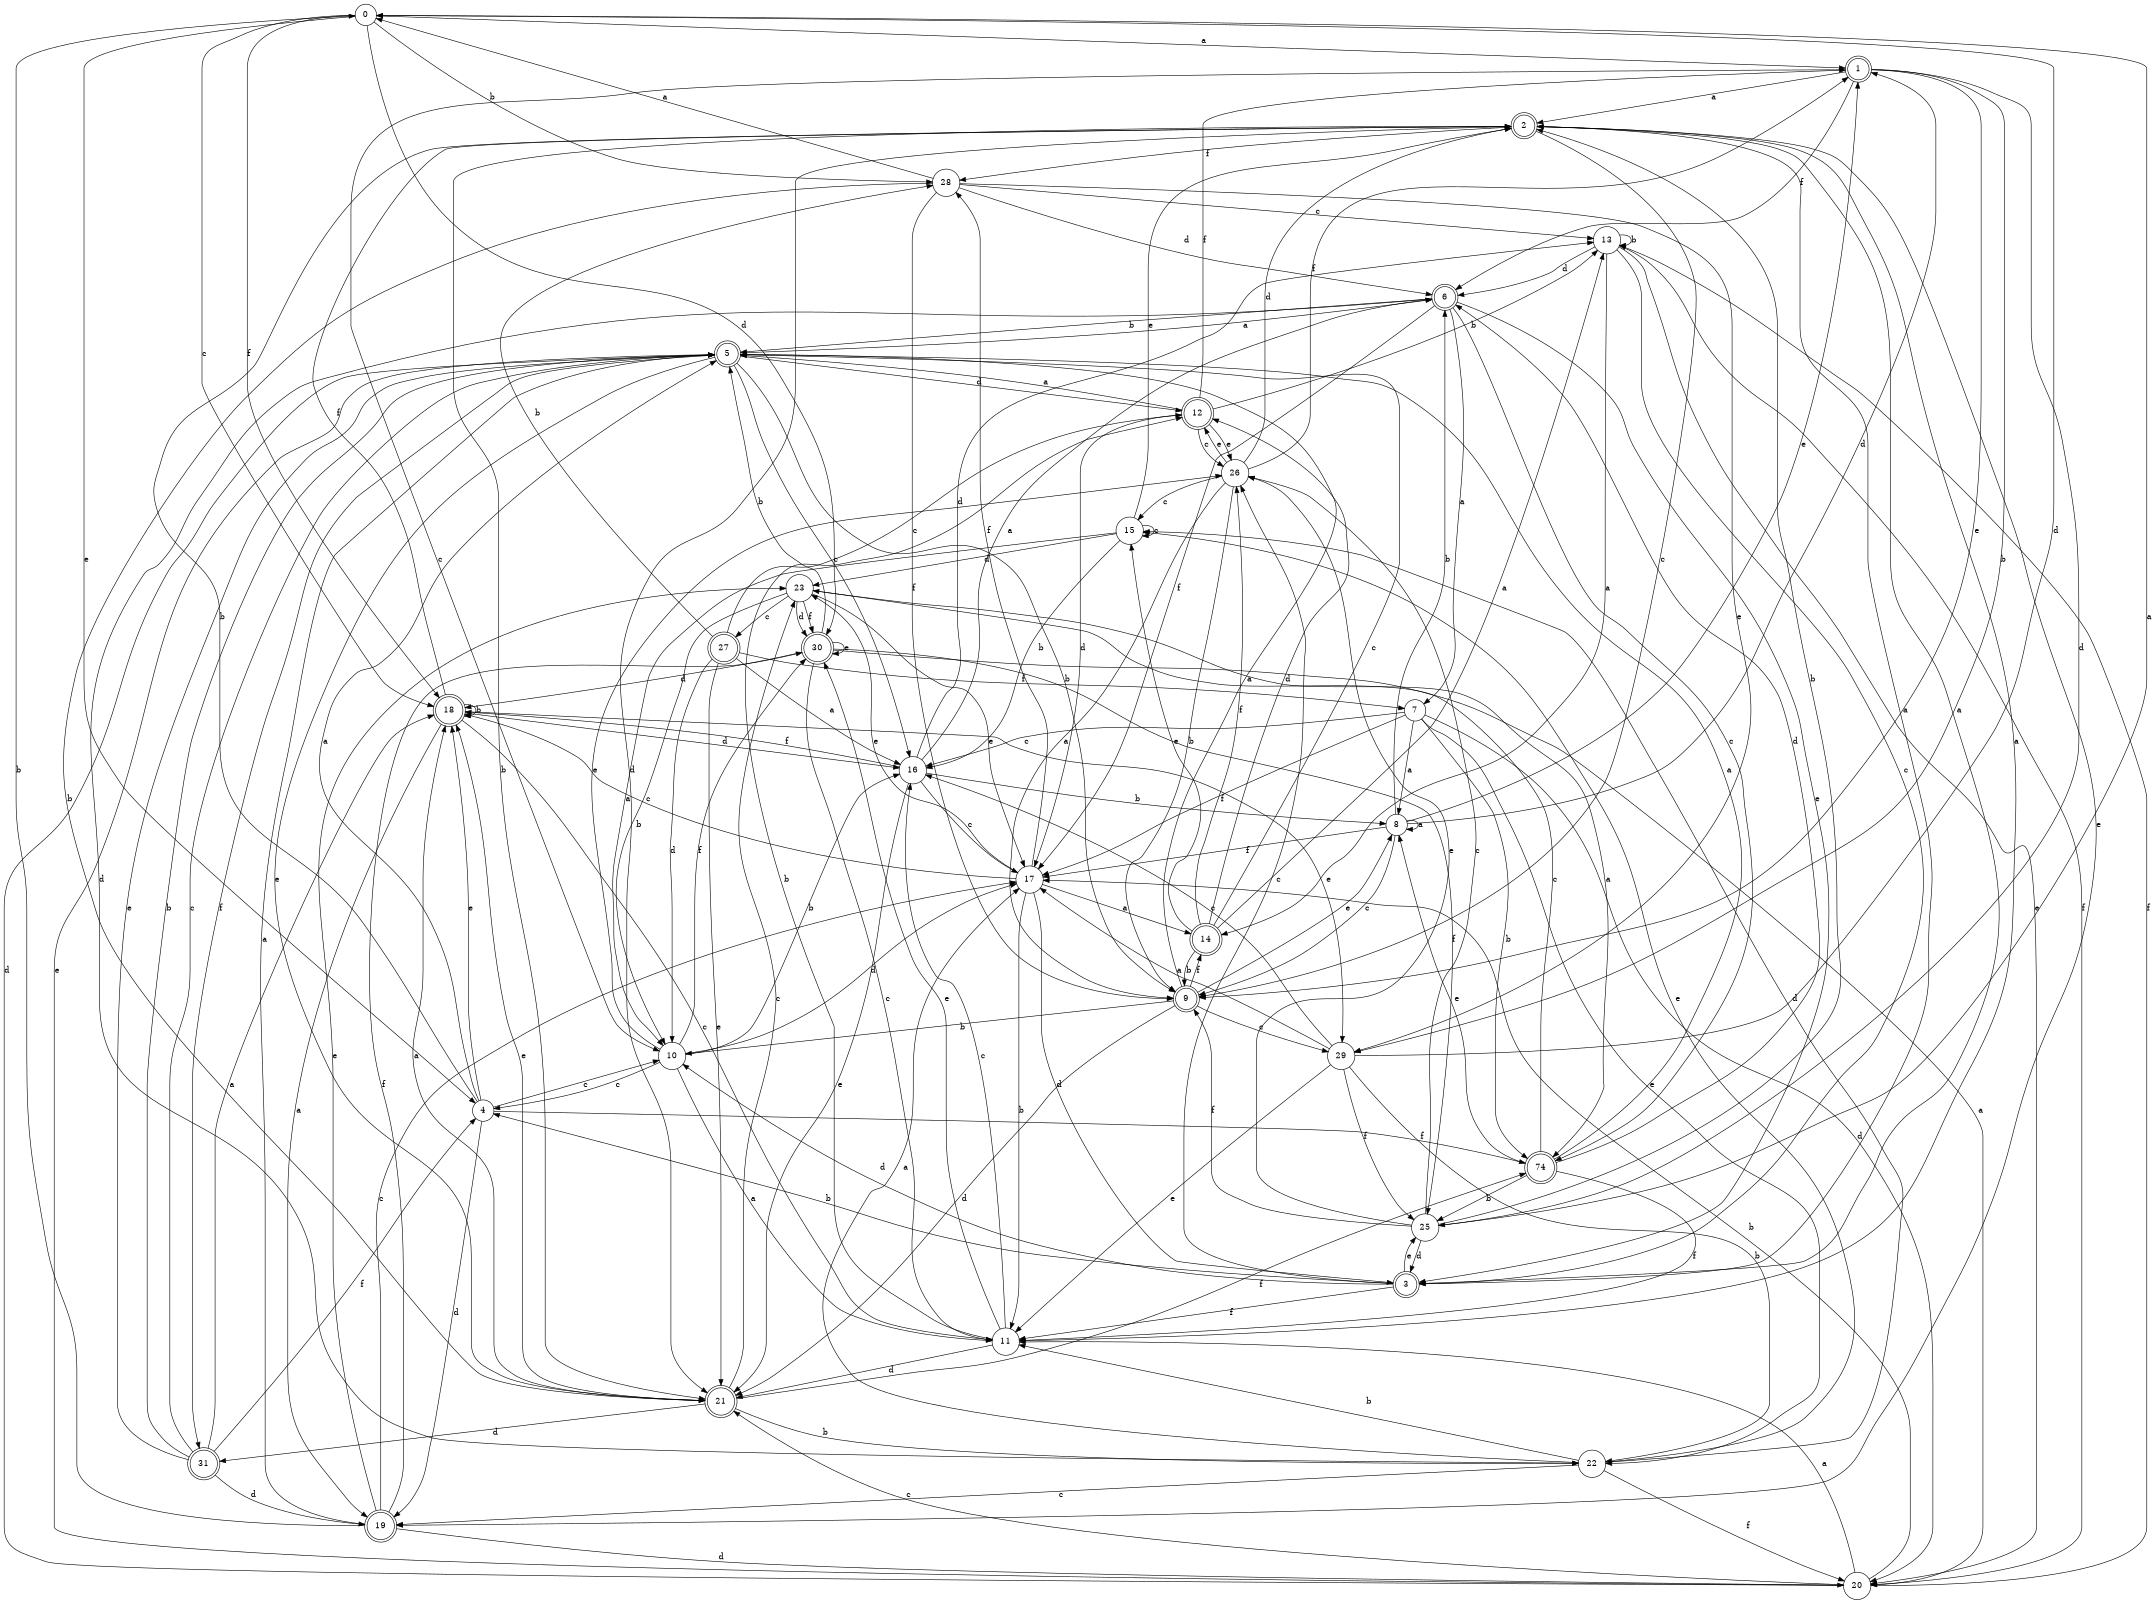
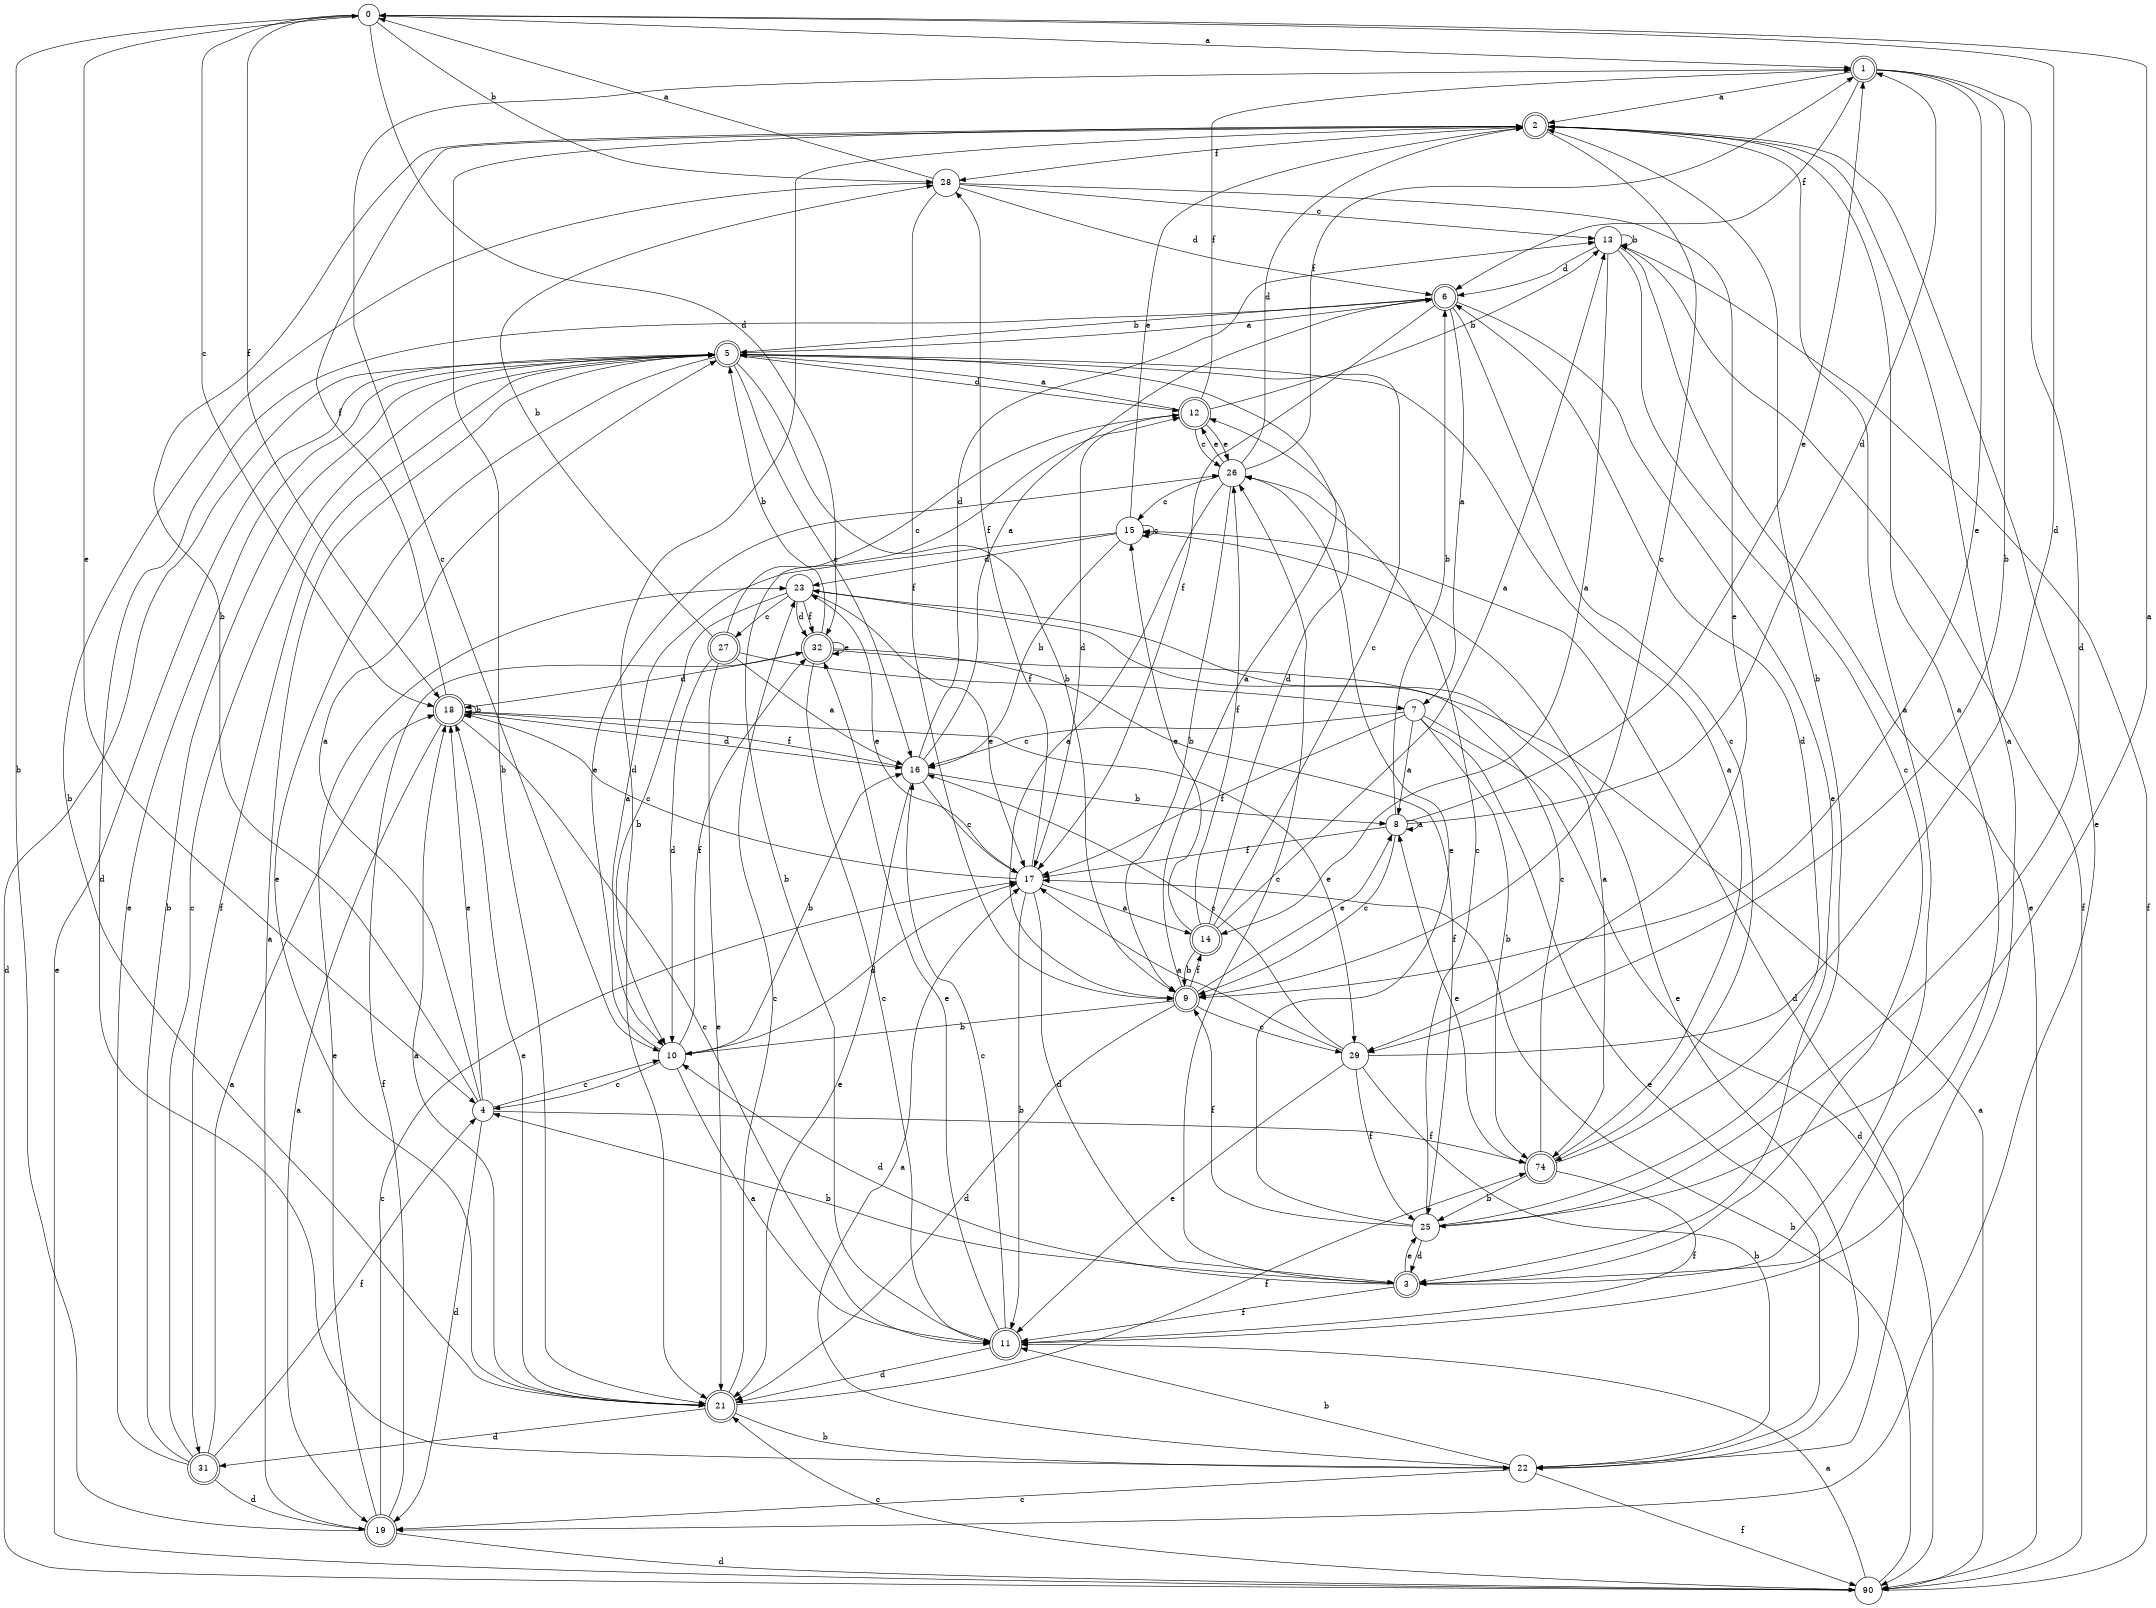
(817, 648) -> (817, 648)
(1006, 1342) -> (1006, 1344)
(1857, 1586) -> (1869, 1591)
